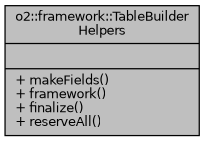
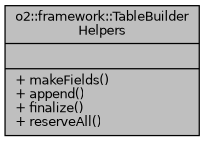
(61, 95) -> (50, 95)
